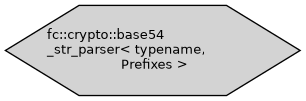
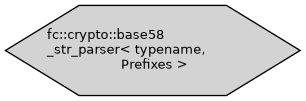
(153, 50) -> (153, 50)
